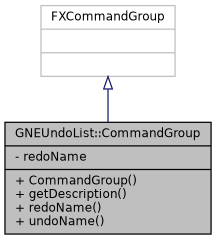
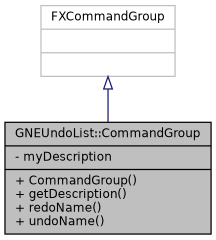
(51, 157) -> (64, 157)
